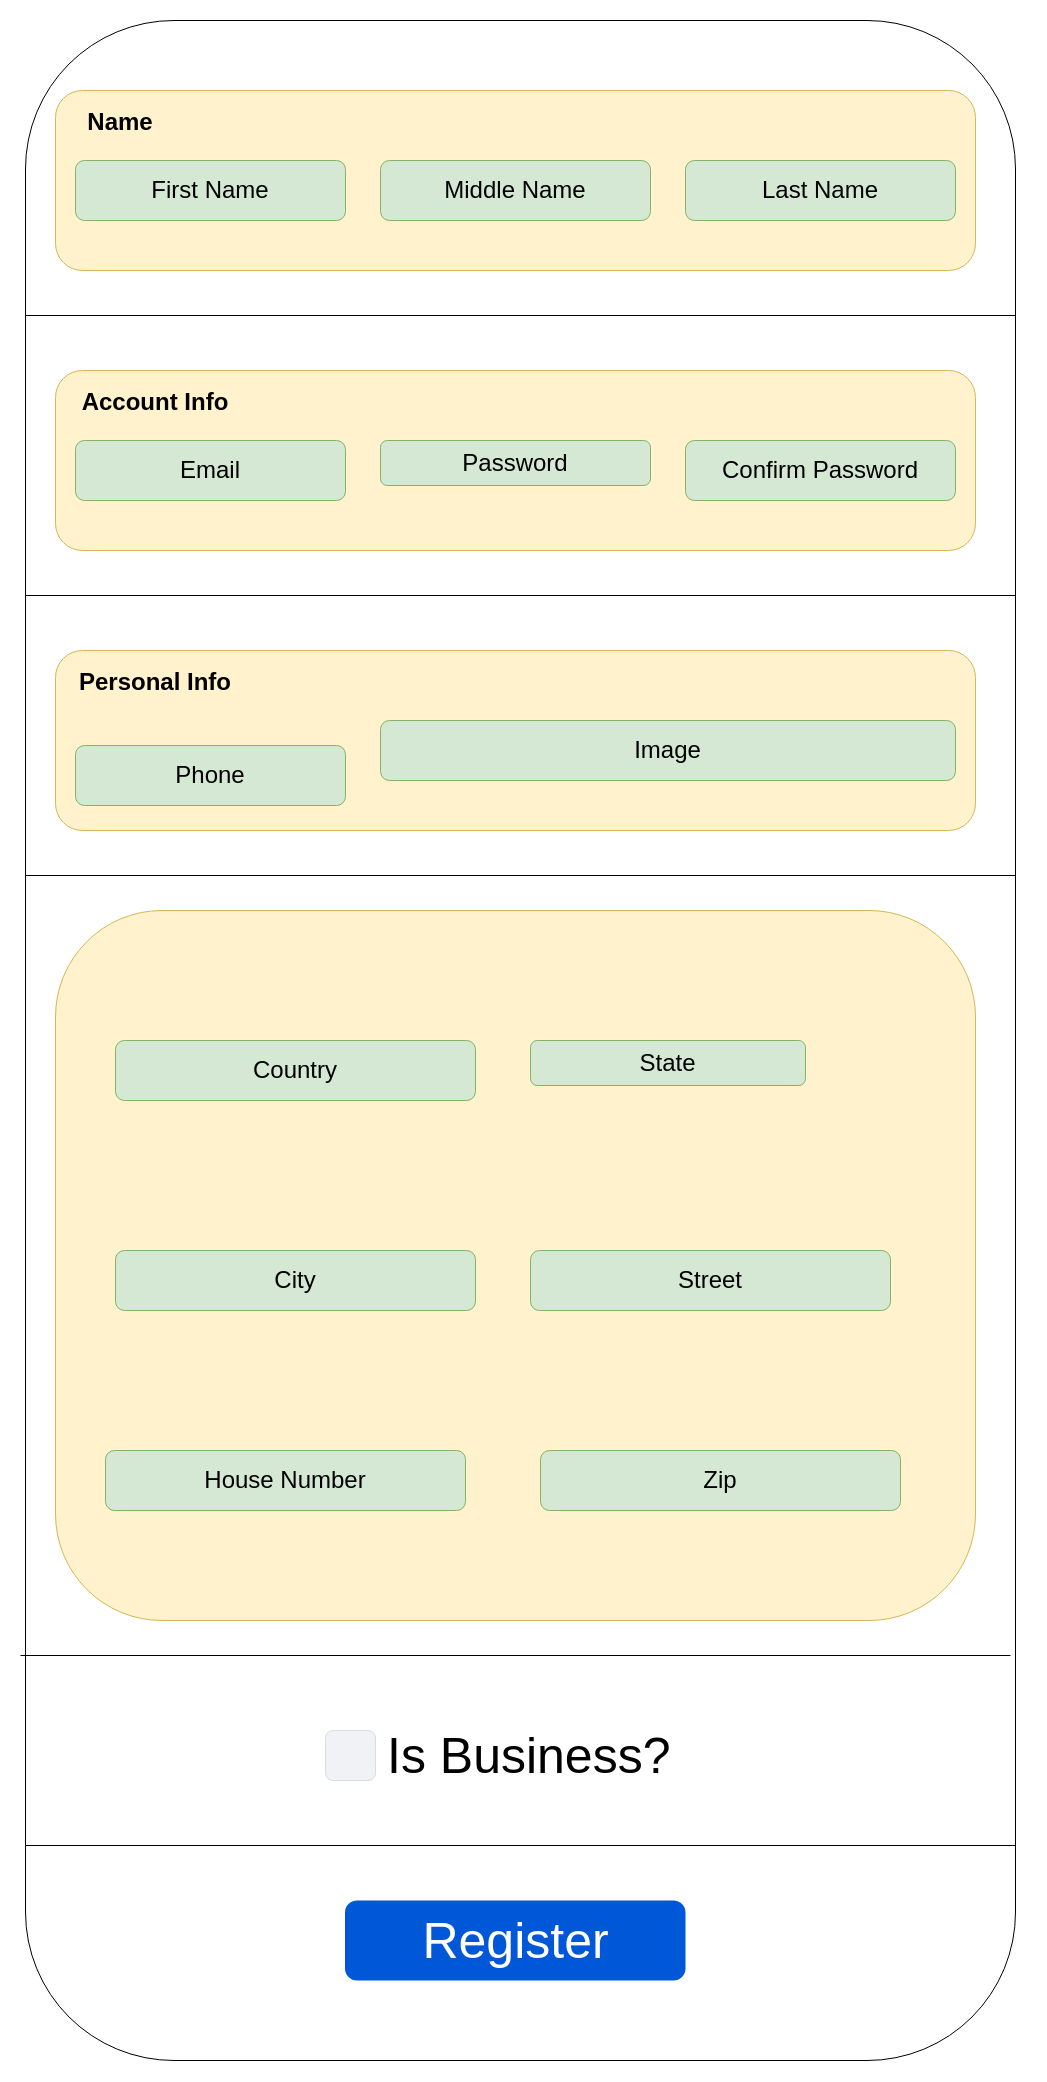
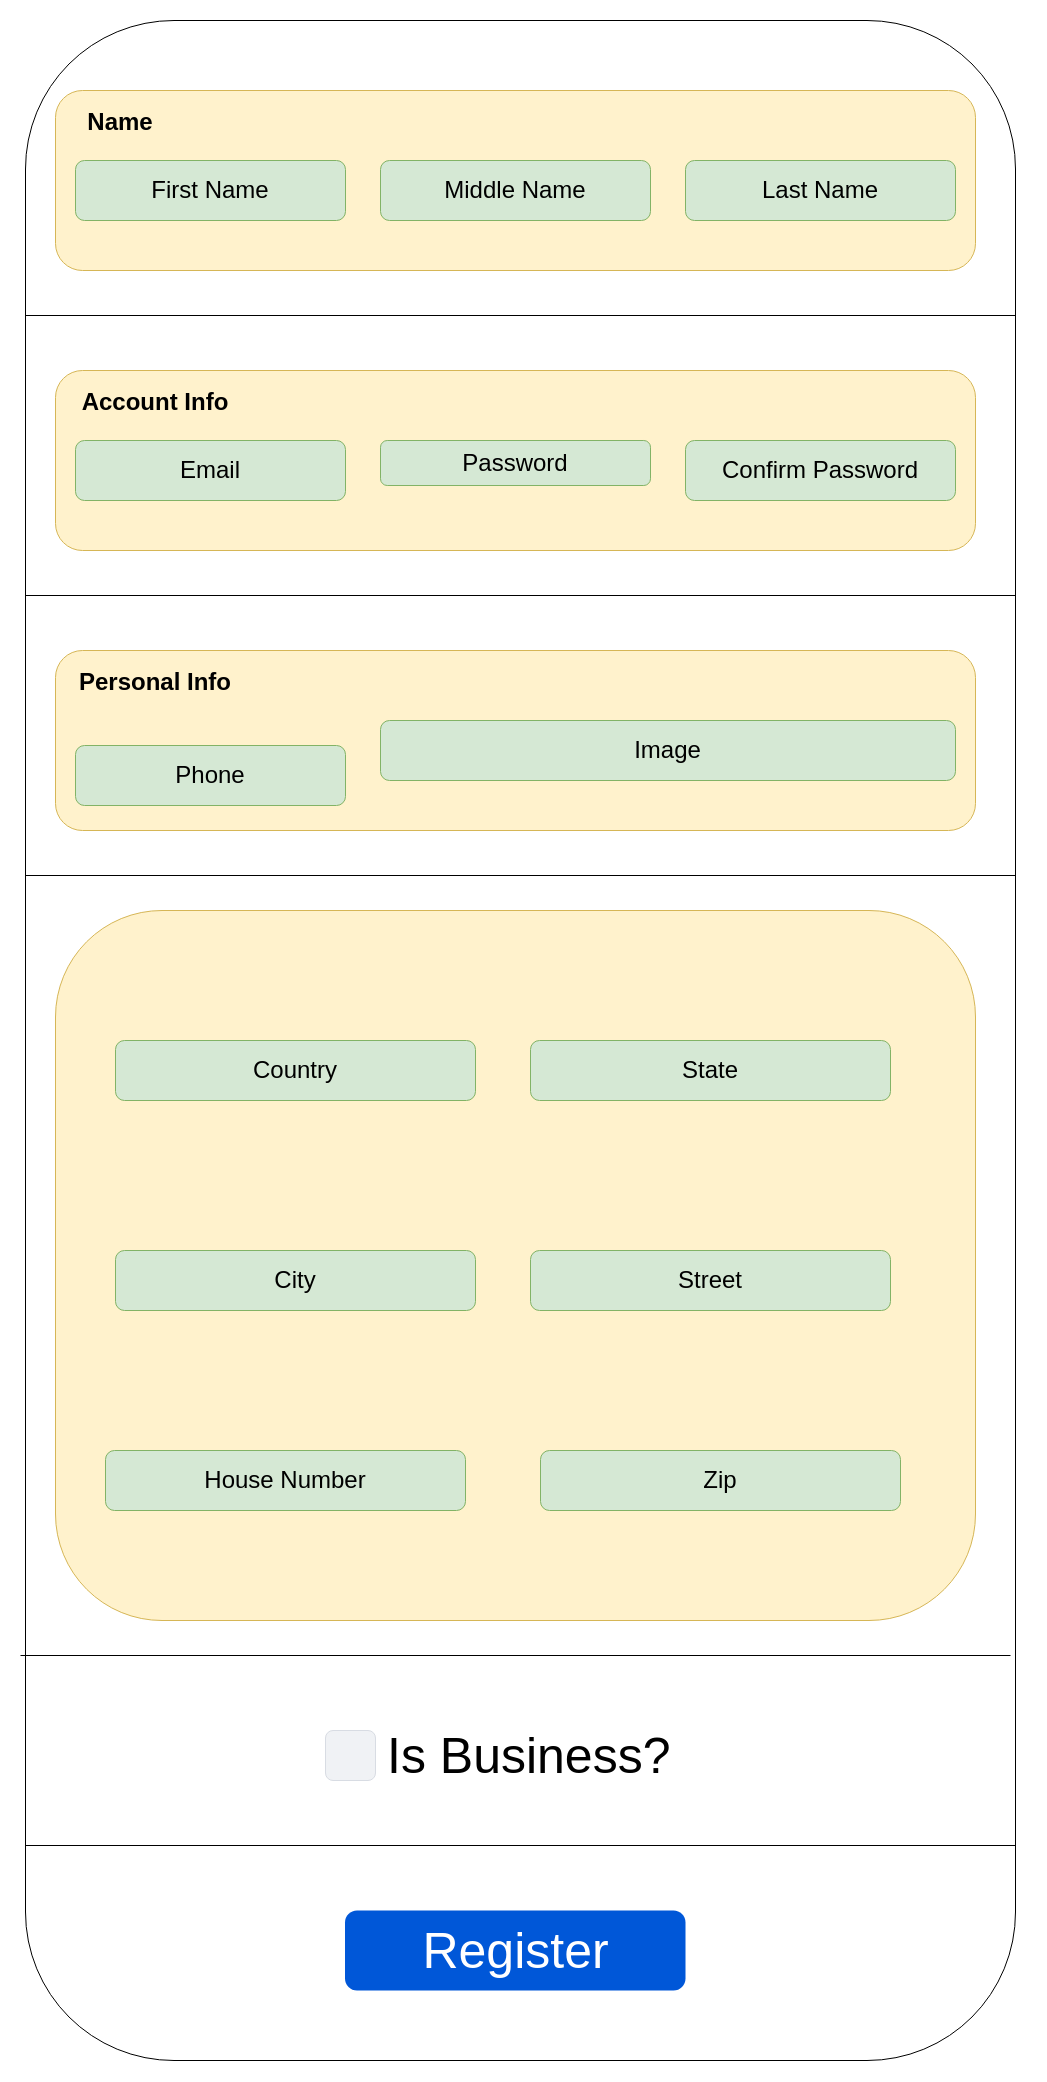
(668, 1063) -> (711, 1071)
(515, 1941) -> (515, 1951)
